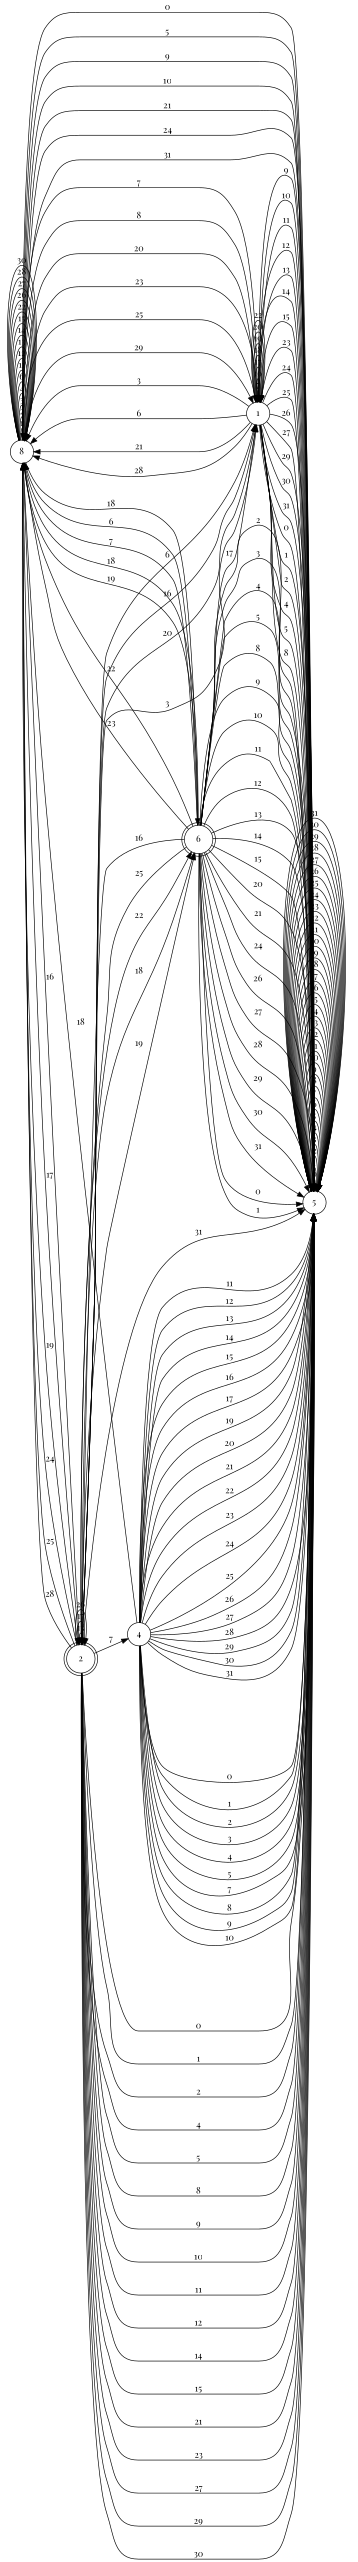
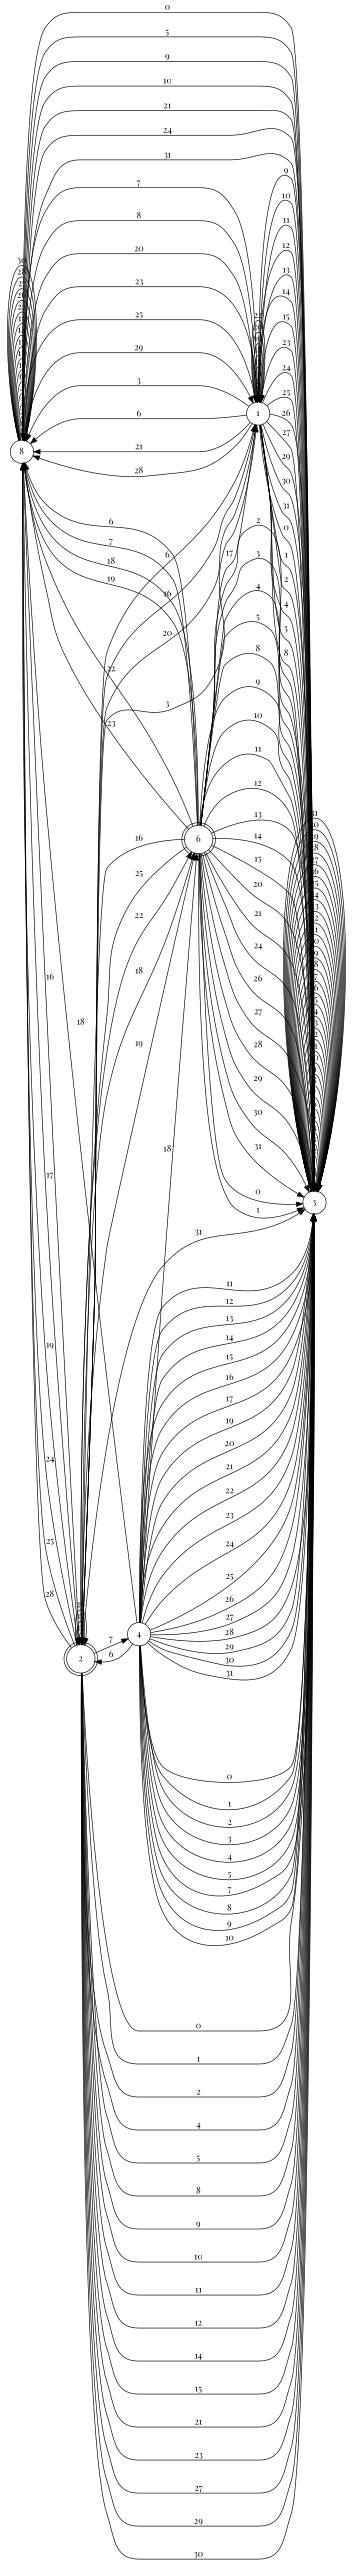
(184, 575) -> (166, 1241)
(314, 1203) -> (314, 1203)
none -> (120, 1657)
